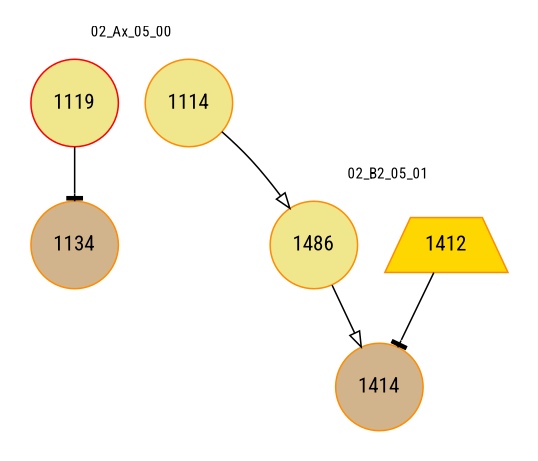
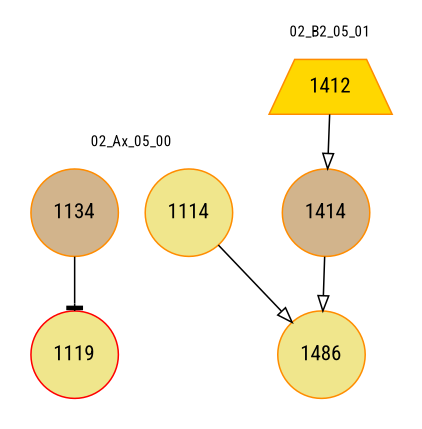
(75, 170) -> (75, 280)
(418, 306) -> (329, 134)
(343, 309) -> (324, 276)
